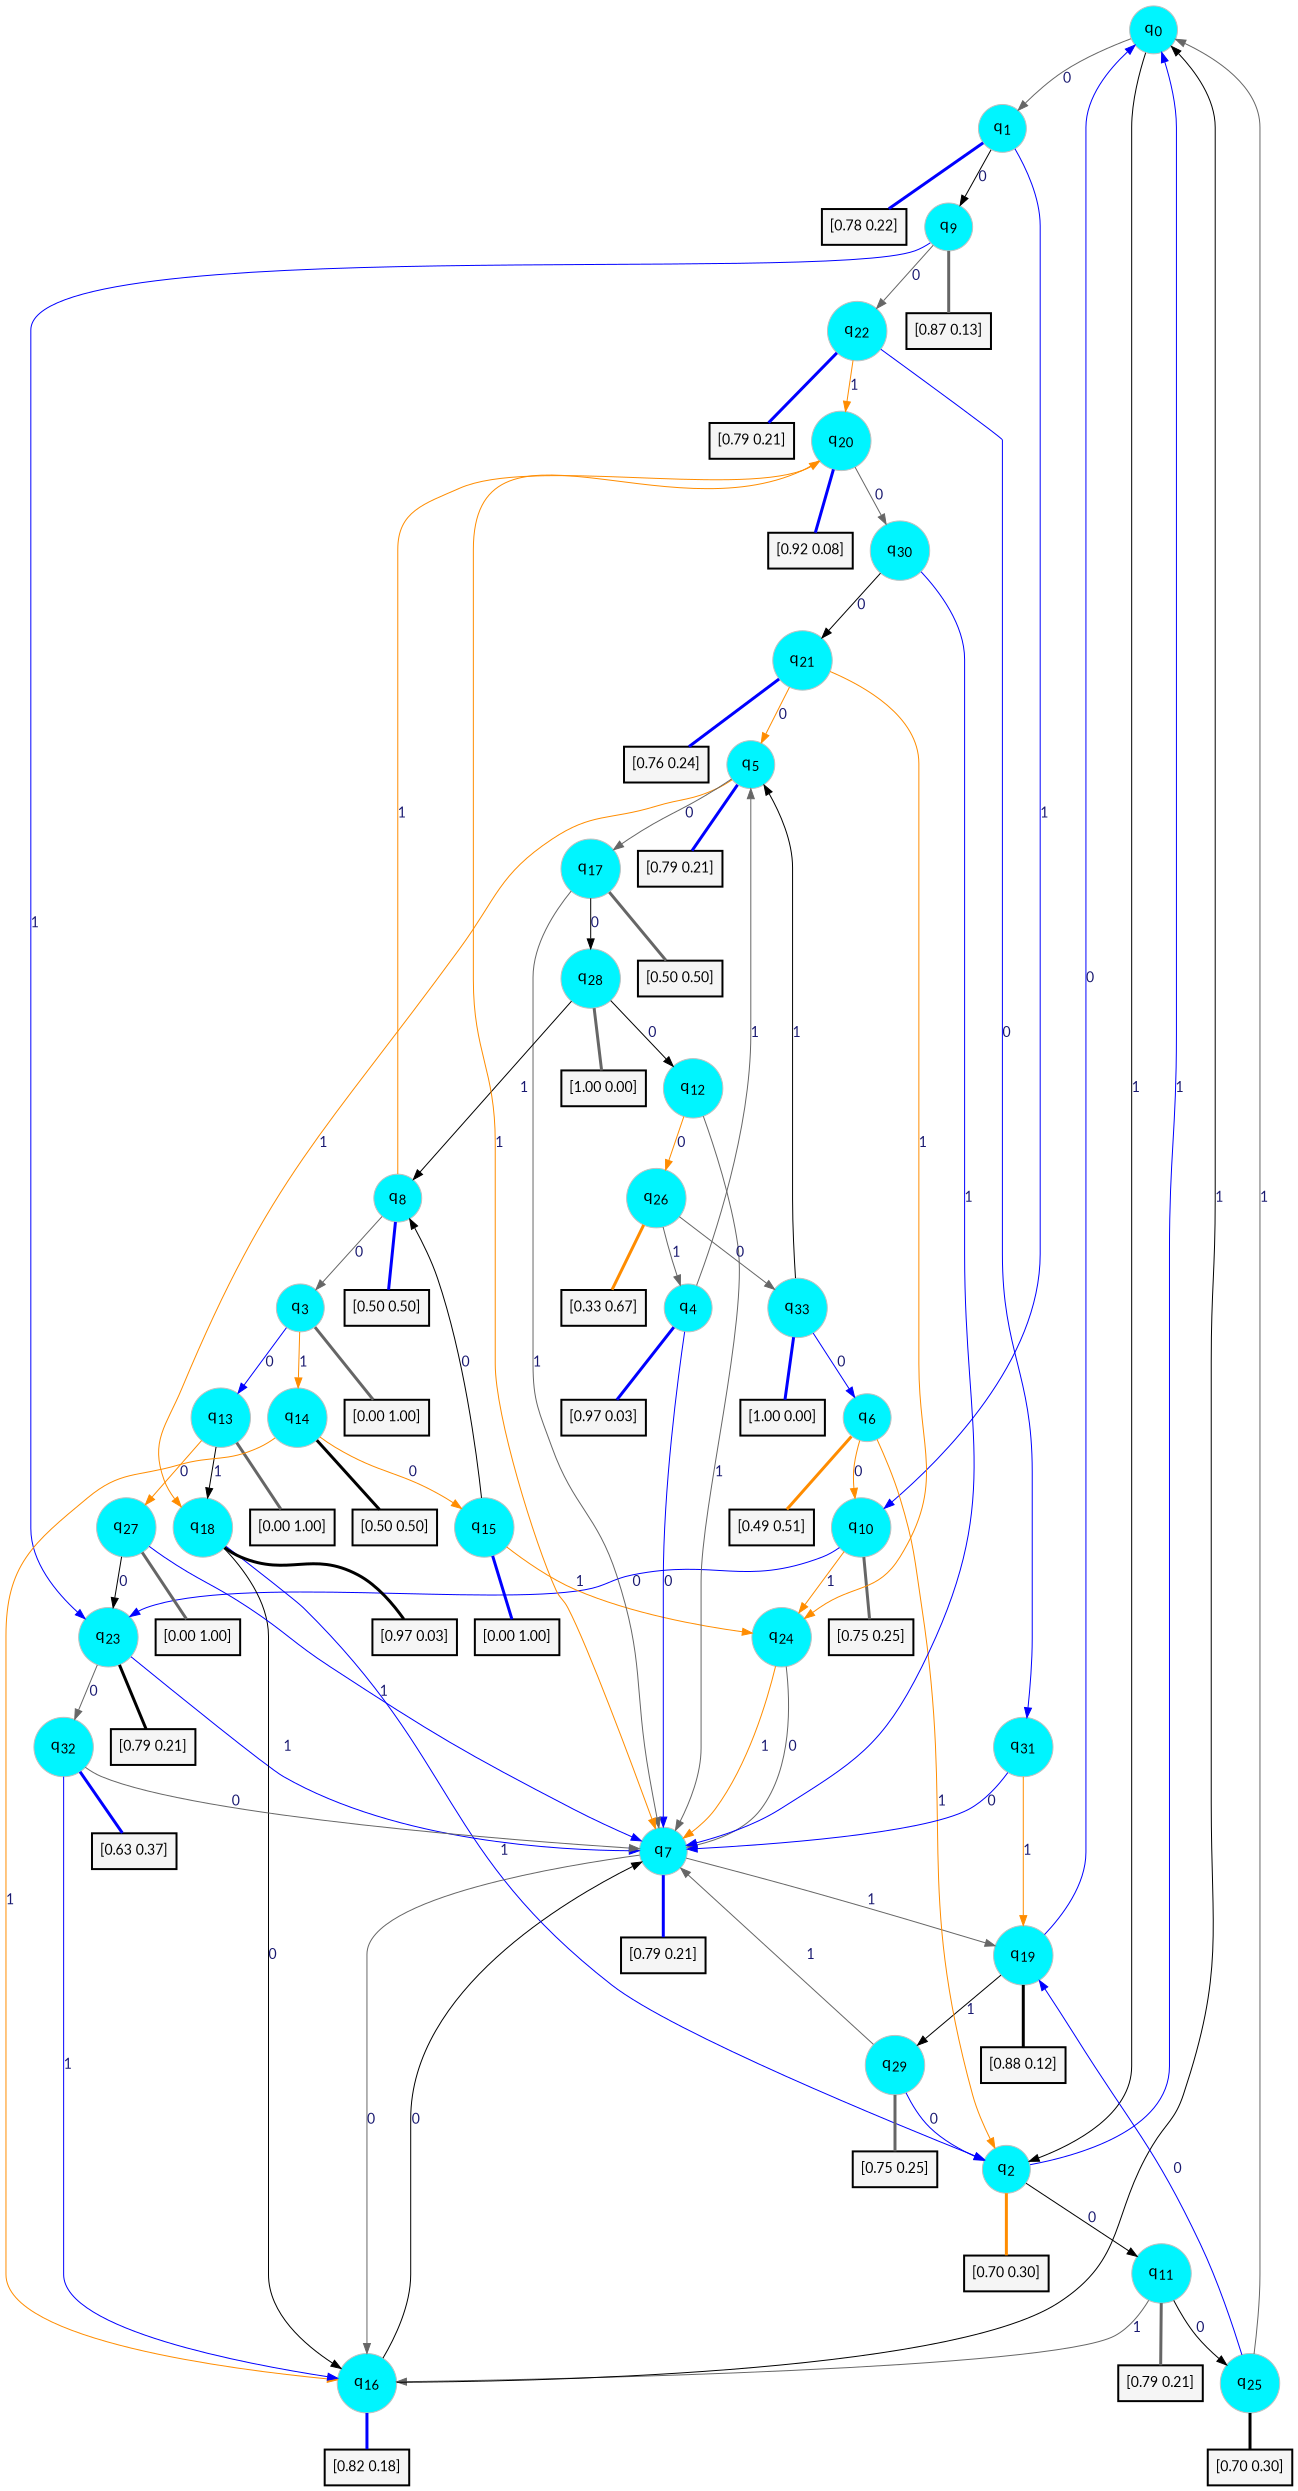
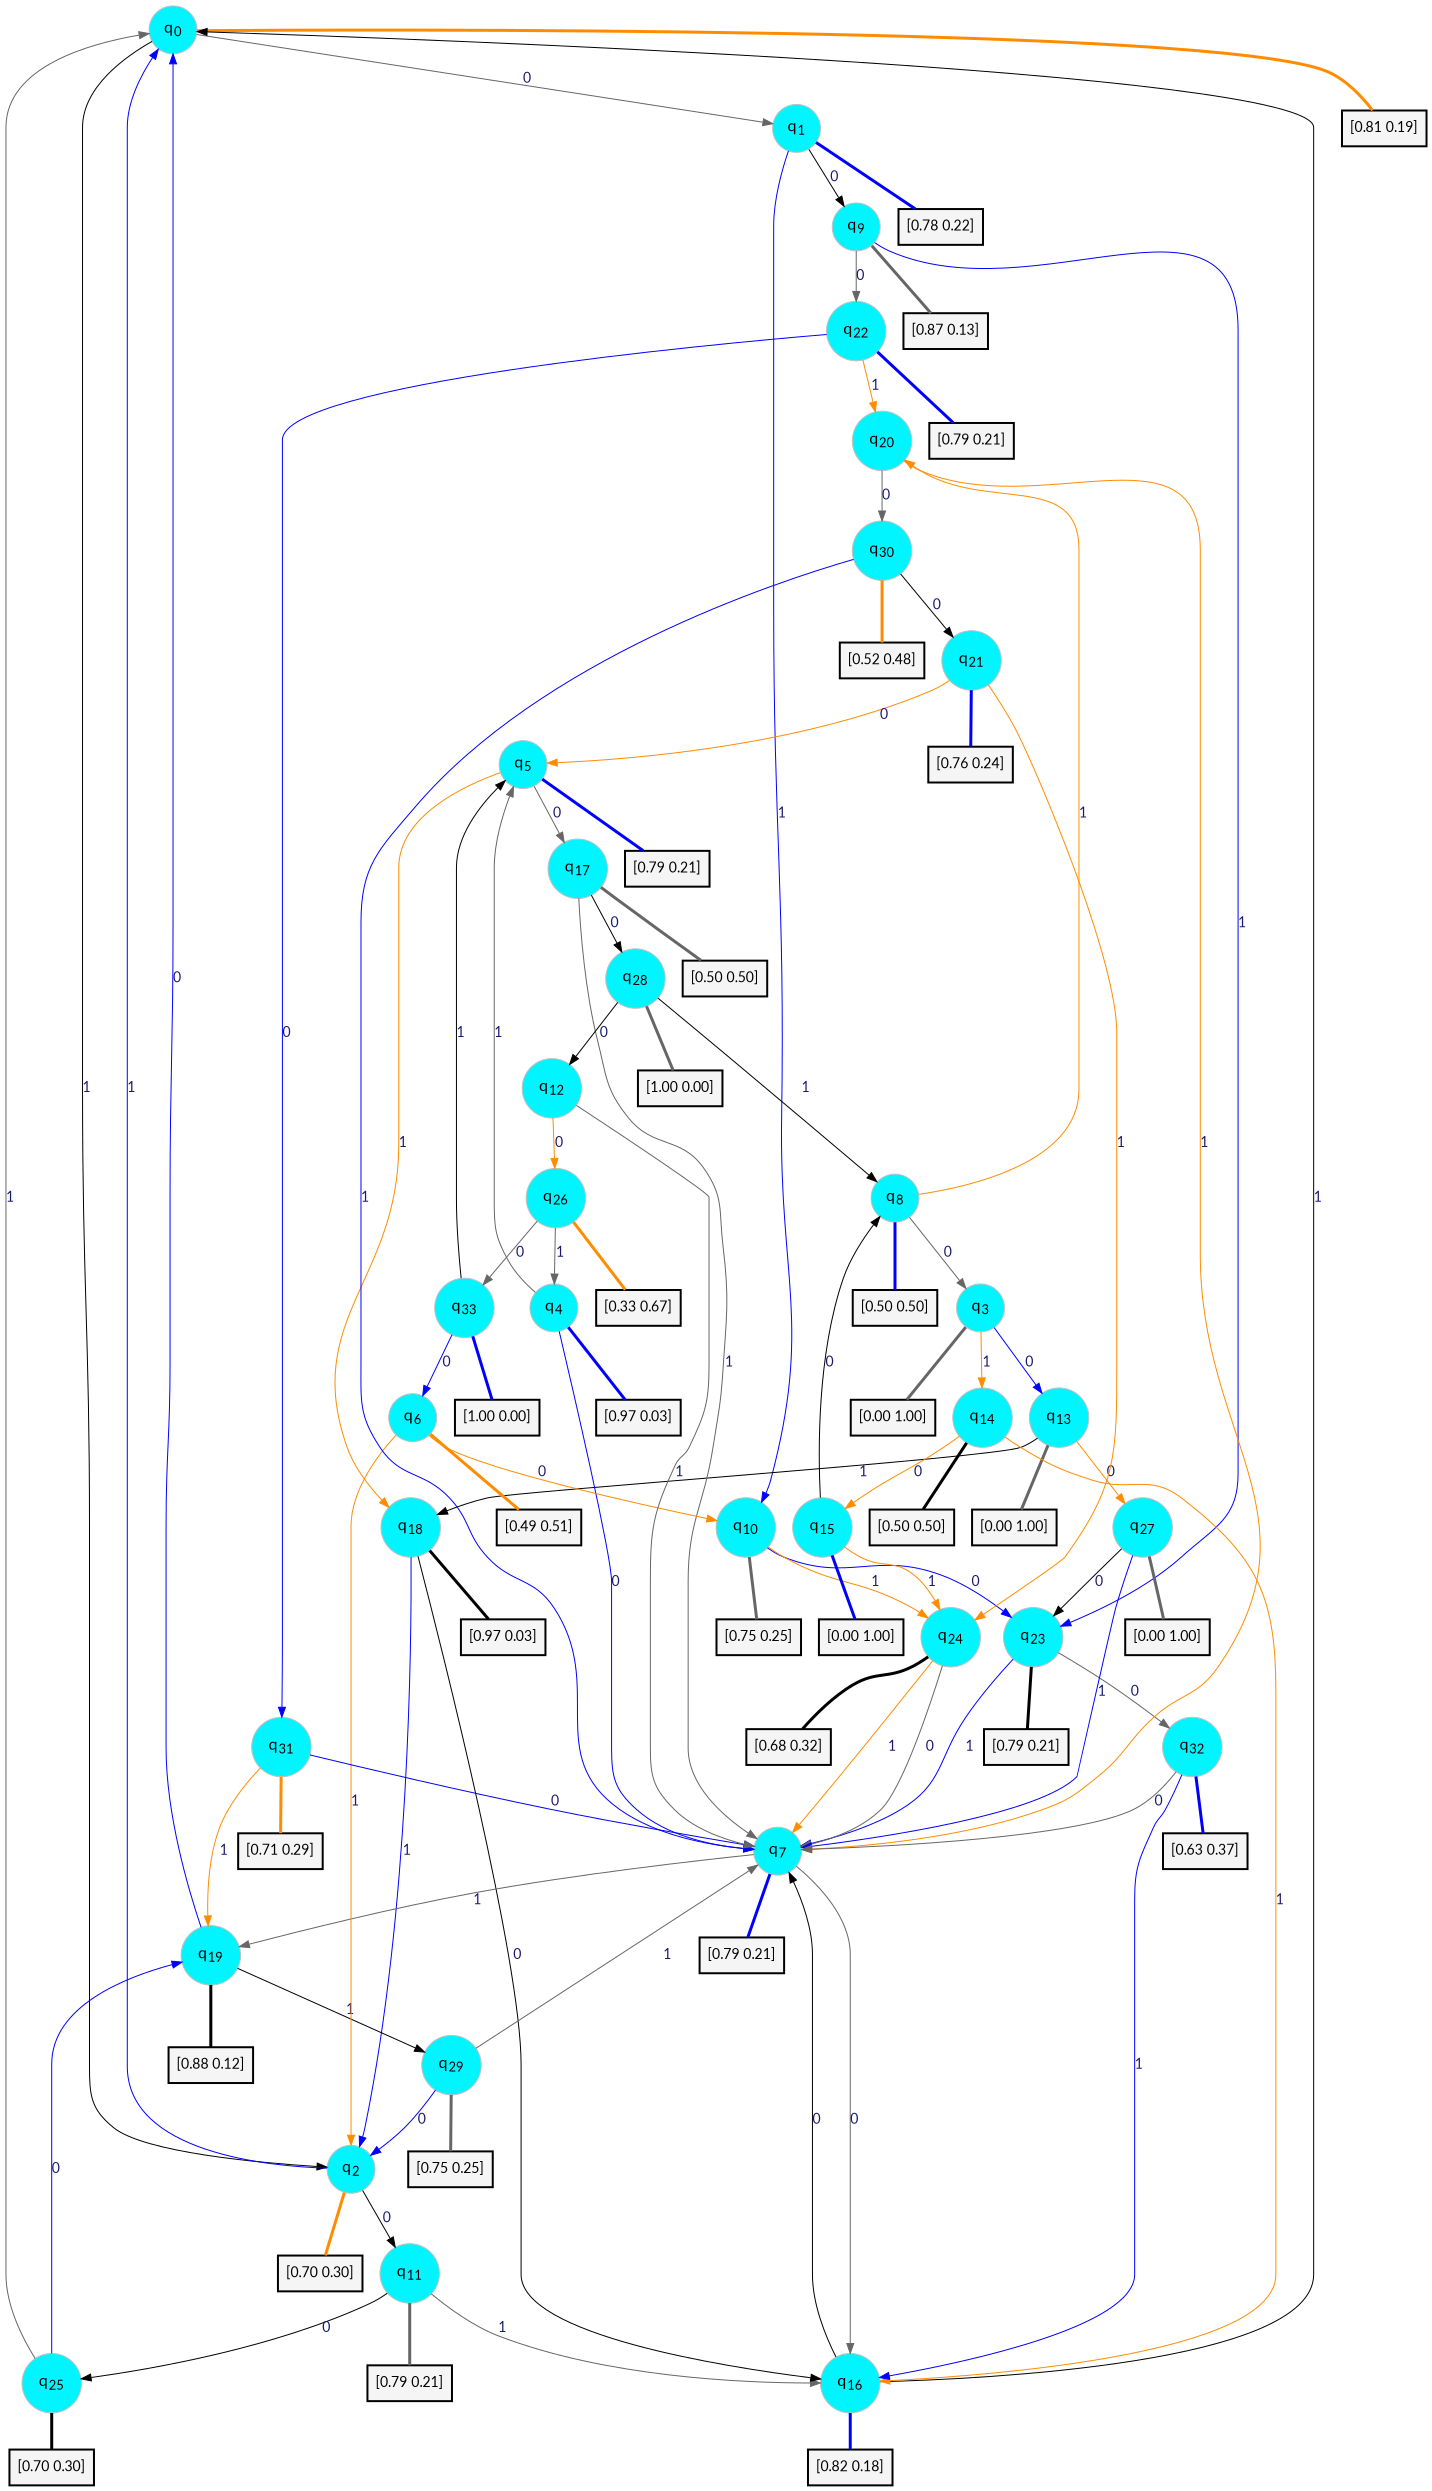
none -> (1384, 128)
(810, 551) -> none
none -> (882, 660)
none -> (789, 1747)
none -> (280, 1851)
